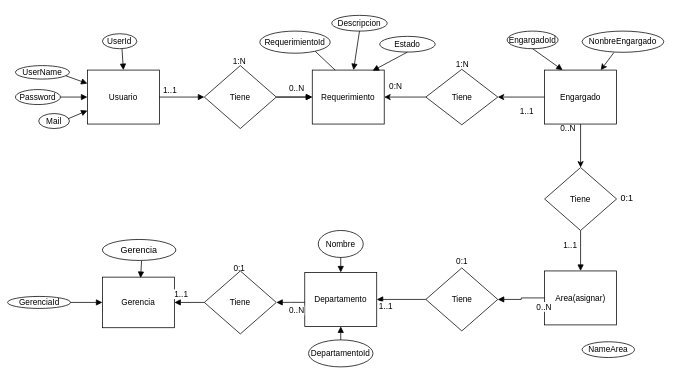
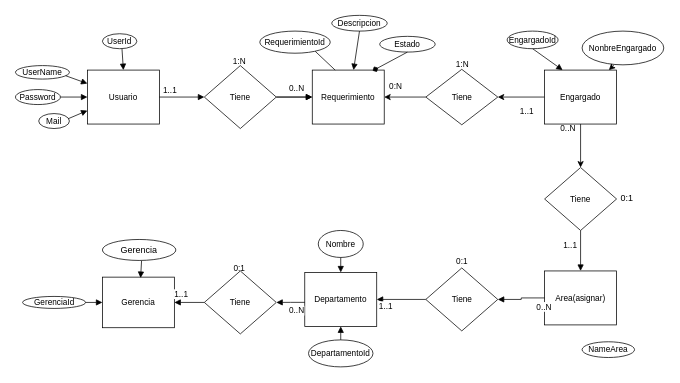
(623, 42) -> (623, 48)
(379, 67) -> (379, 68)
(39, 303) -> (54, 303)
